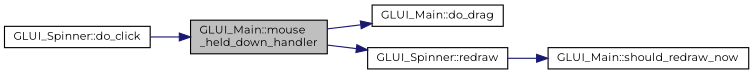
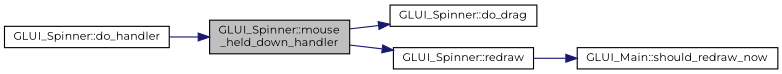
(438, 16) -> (463, 16)
(77, 37) -> (87, 37)
(259, 37) -> (280, 37)
